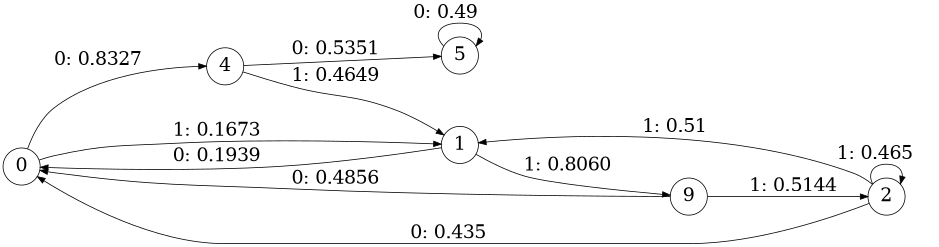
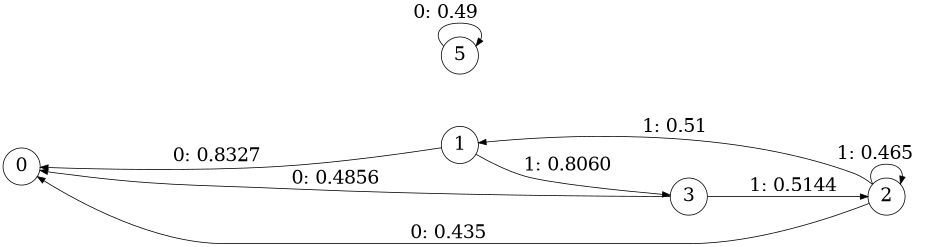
(225, 66) -> none
(236, 141) -> none
(225, 157) -> (225, 157)
(689, 197) -> (689, 197)
